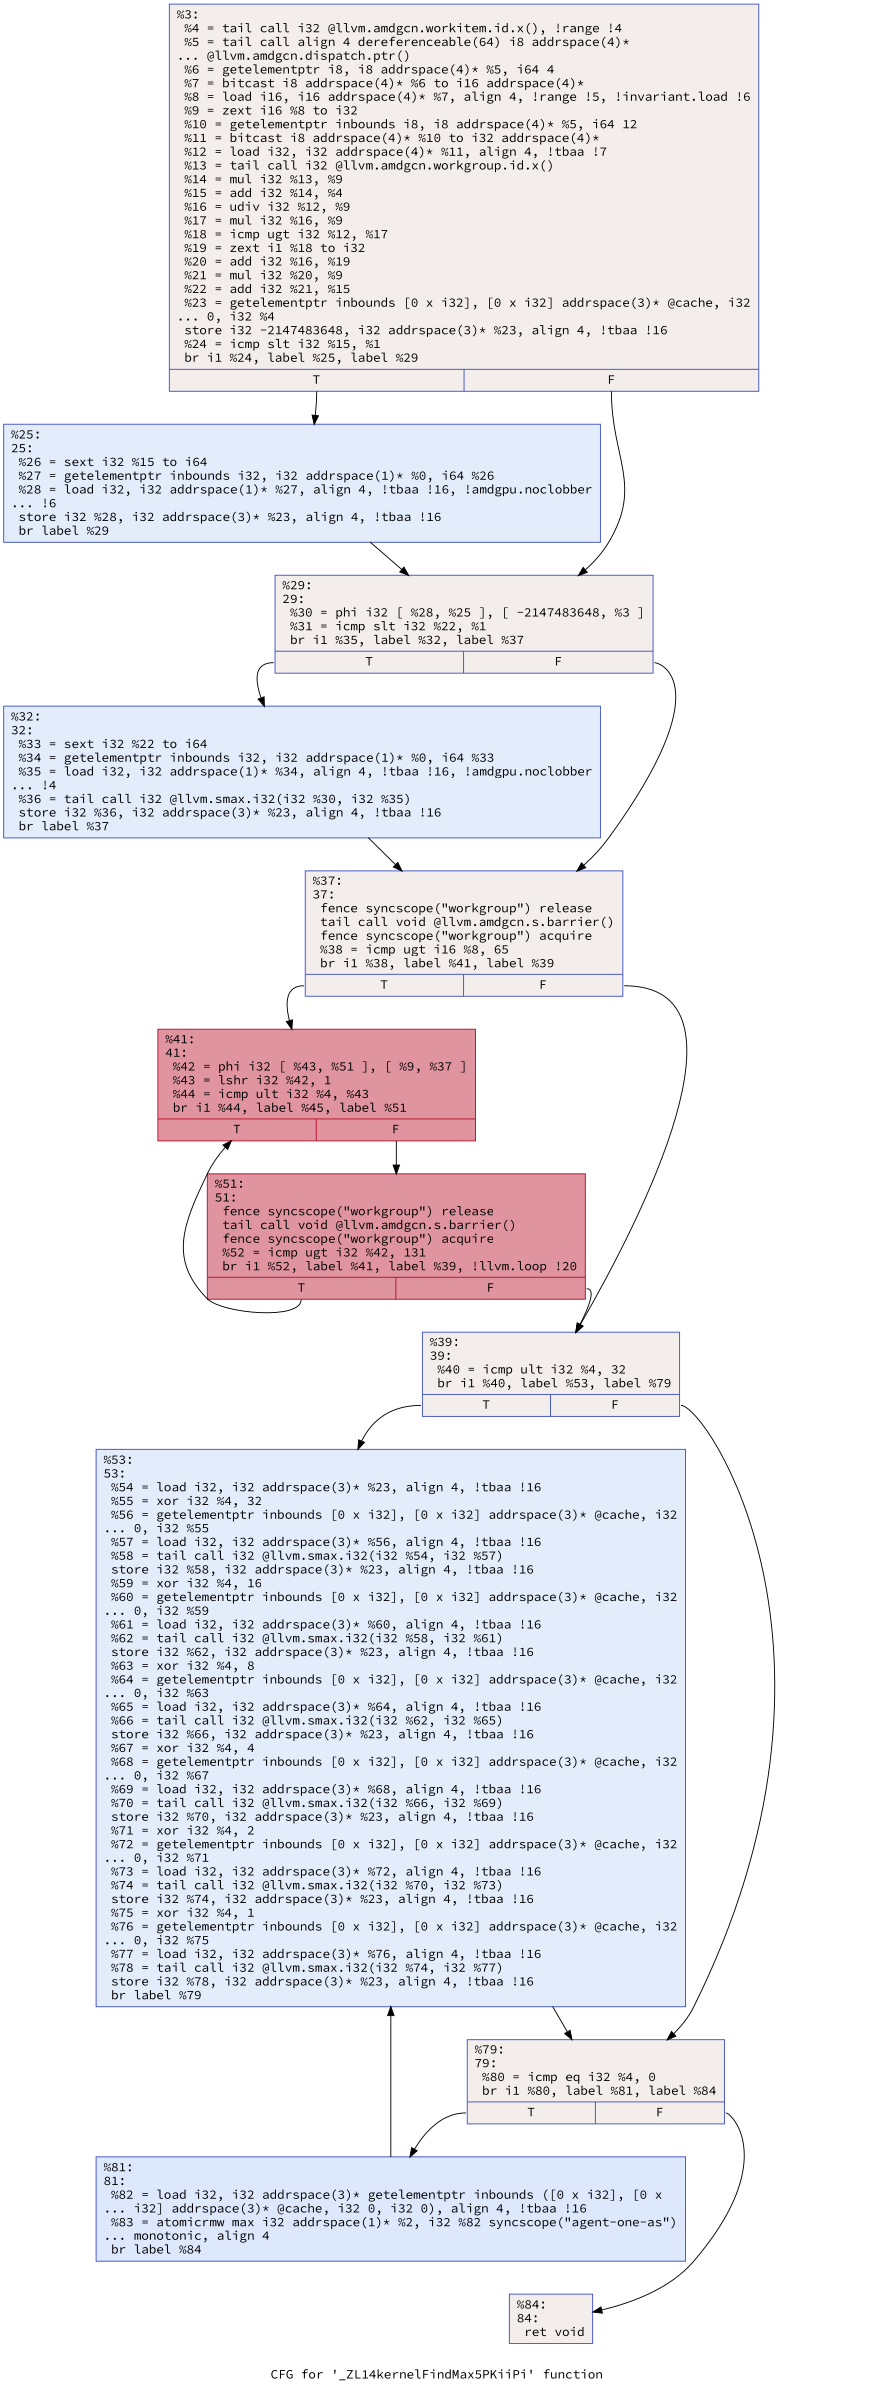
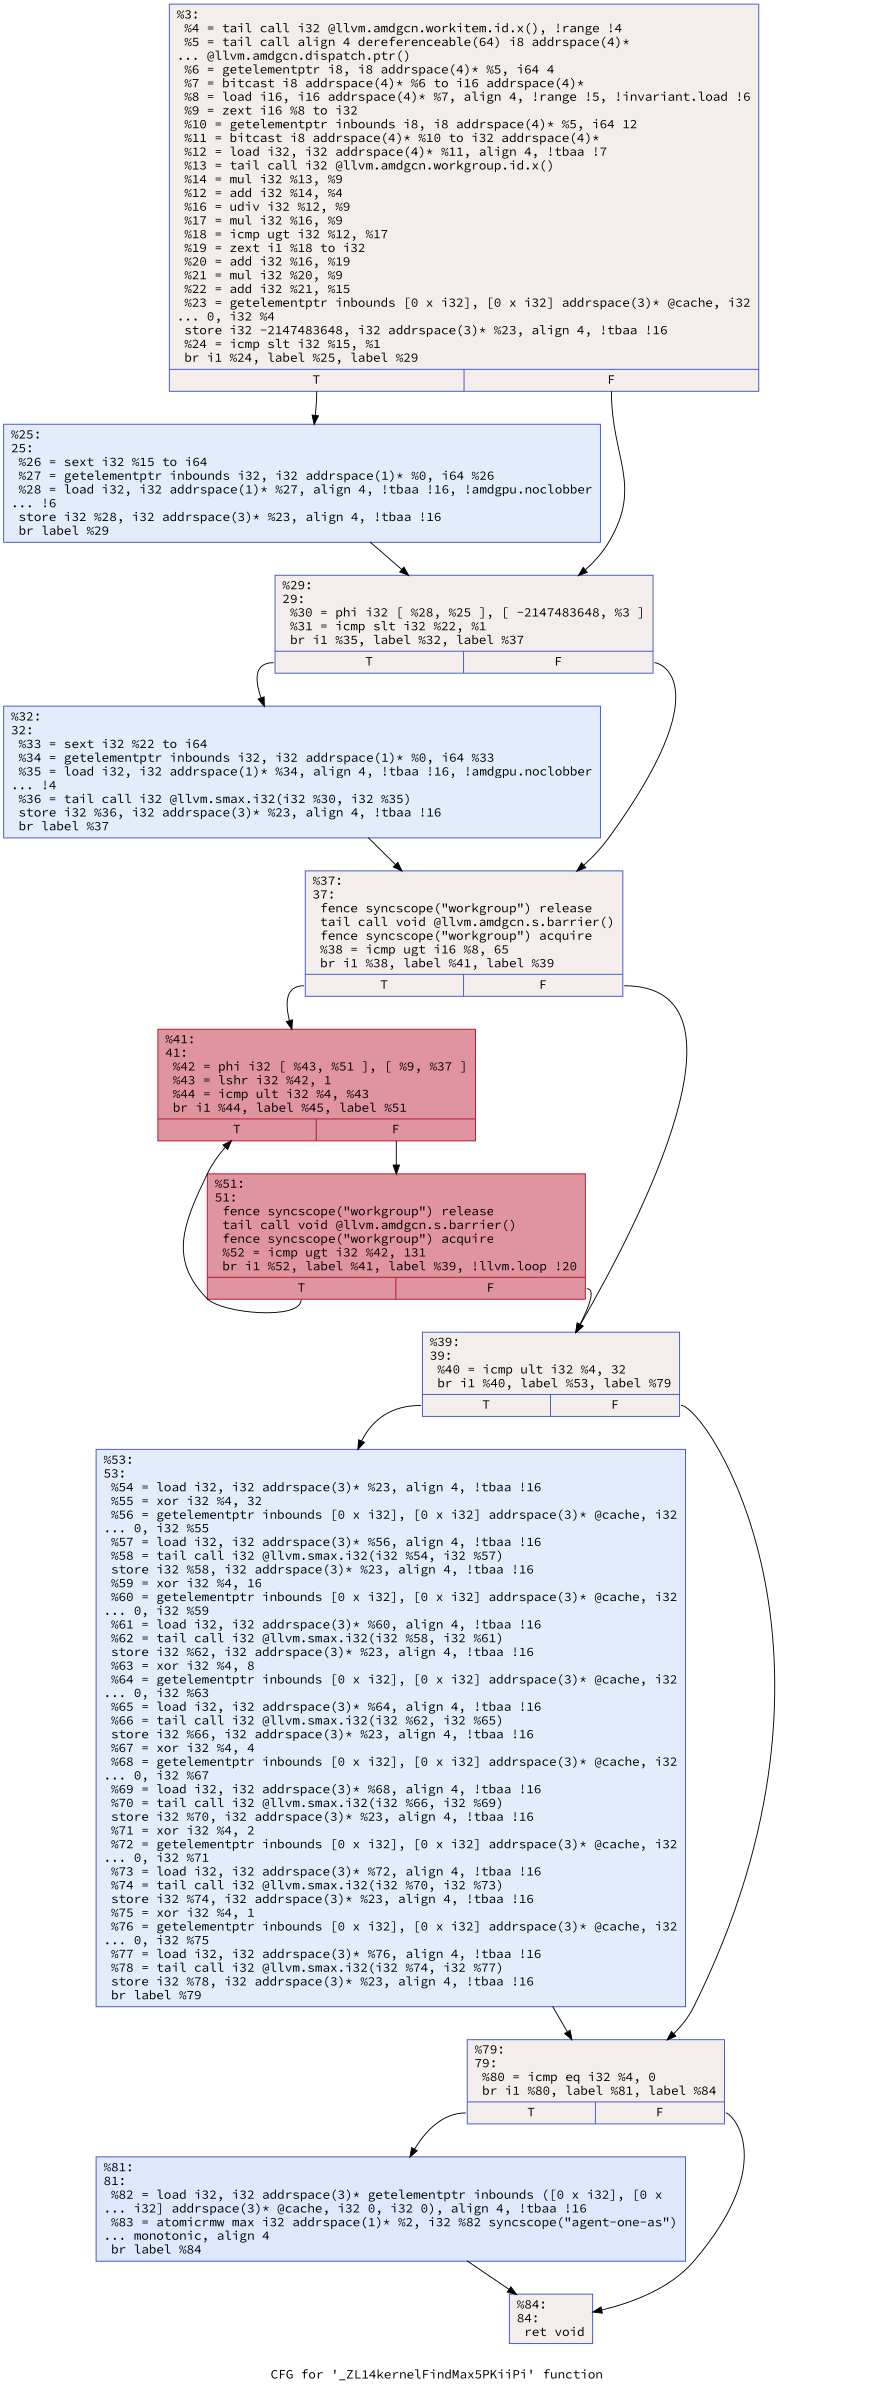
(260, 193) -> (260, 193)
(391, 2086) -> (488, 2275)
